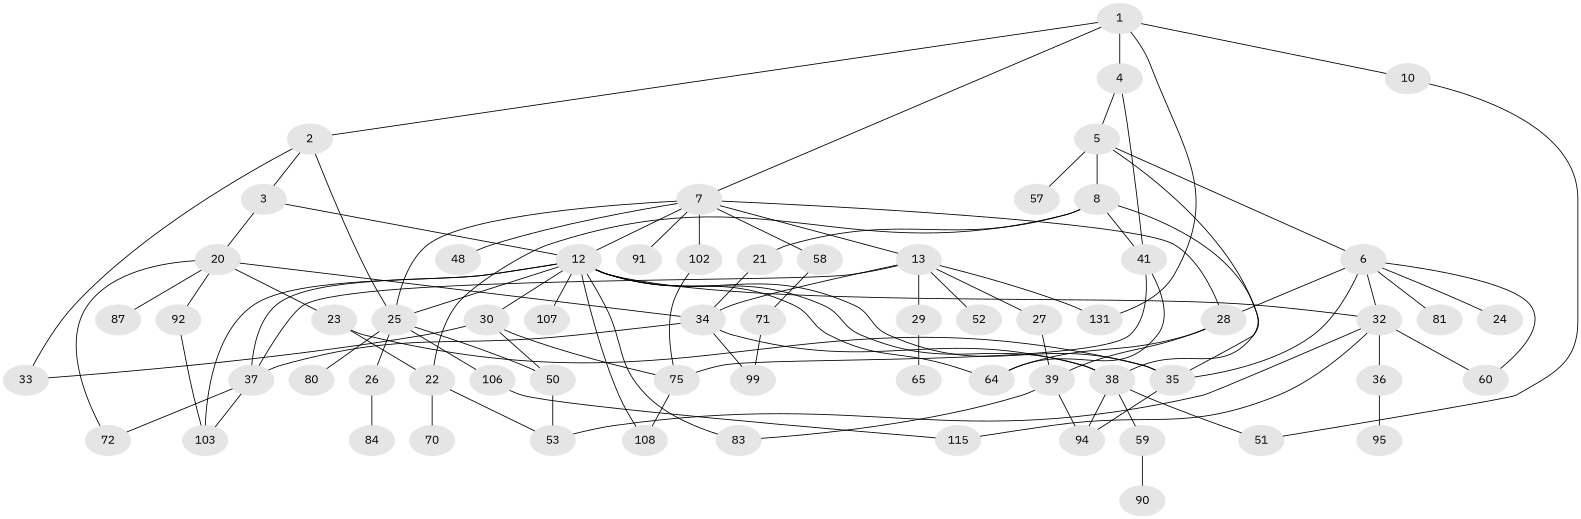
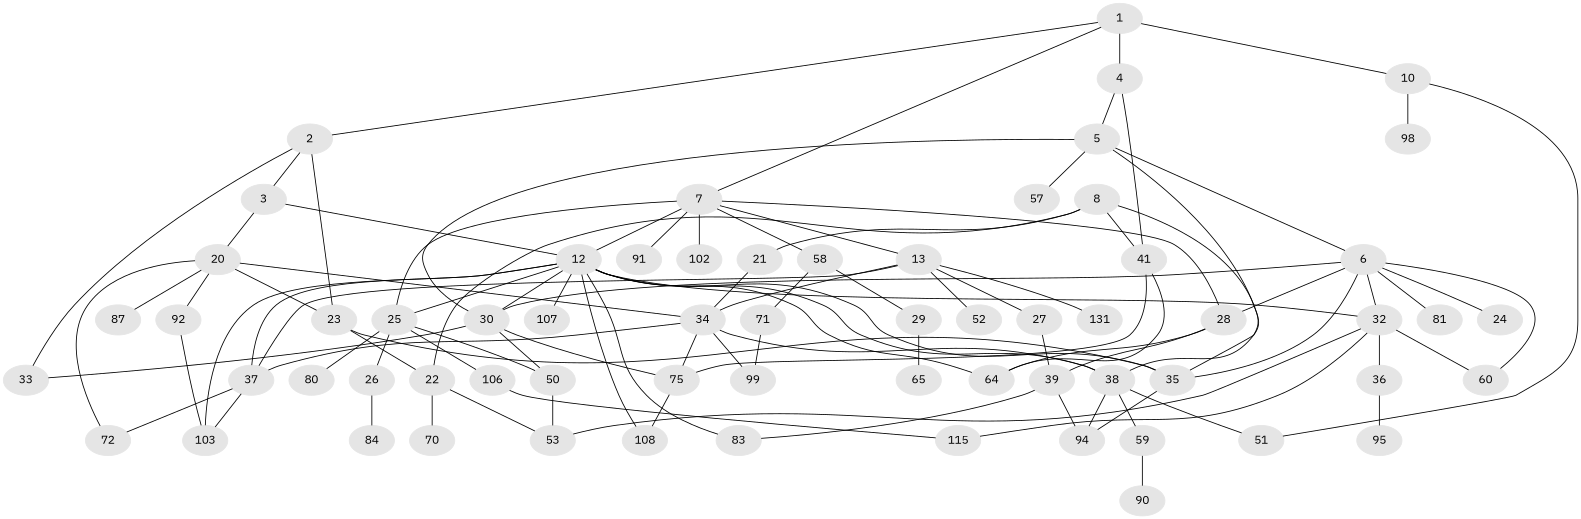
none -> (1408, 139)
(1097, 169) -> (699, 158)
(1193, 174) -> none
(348, 231) -> (322, 230)
(458, 260) -> none
none -> (921, 279)
(919, 290) -> (869, 290)
(671, 310) -> (690, 350)
